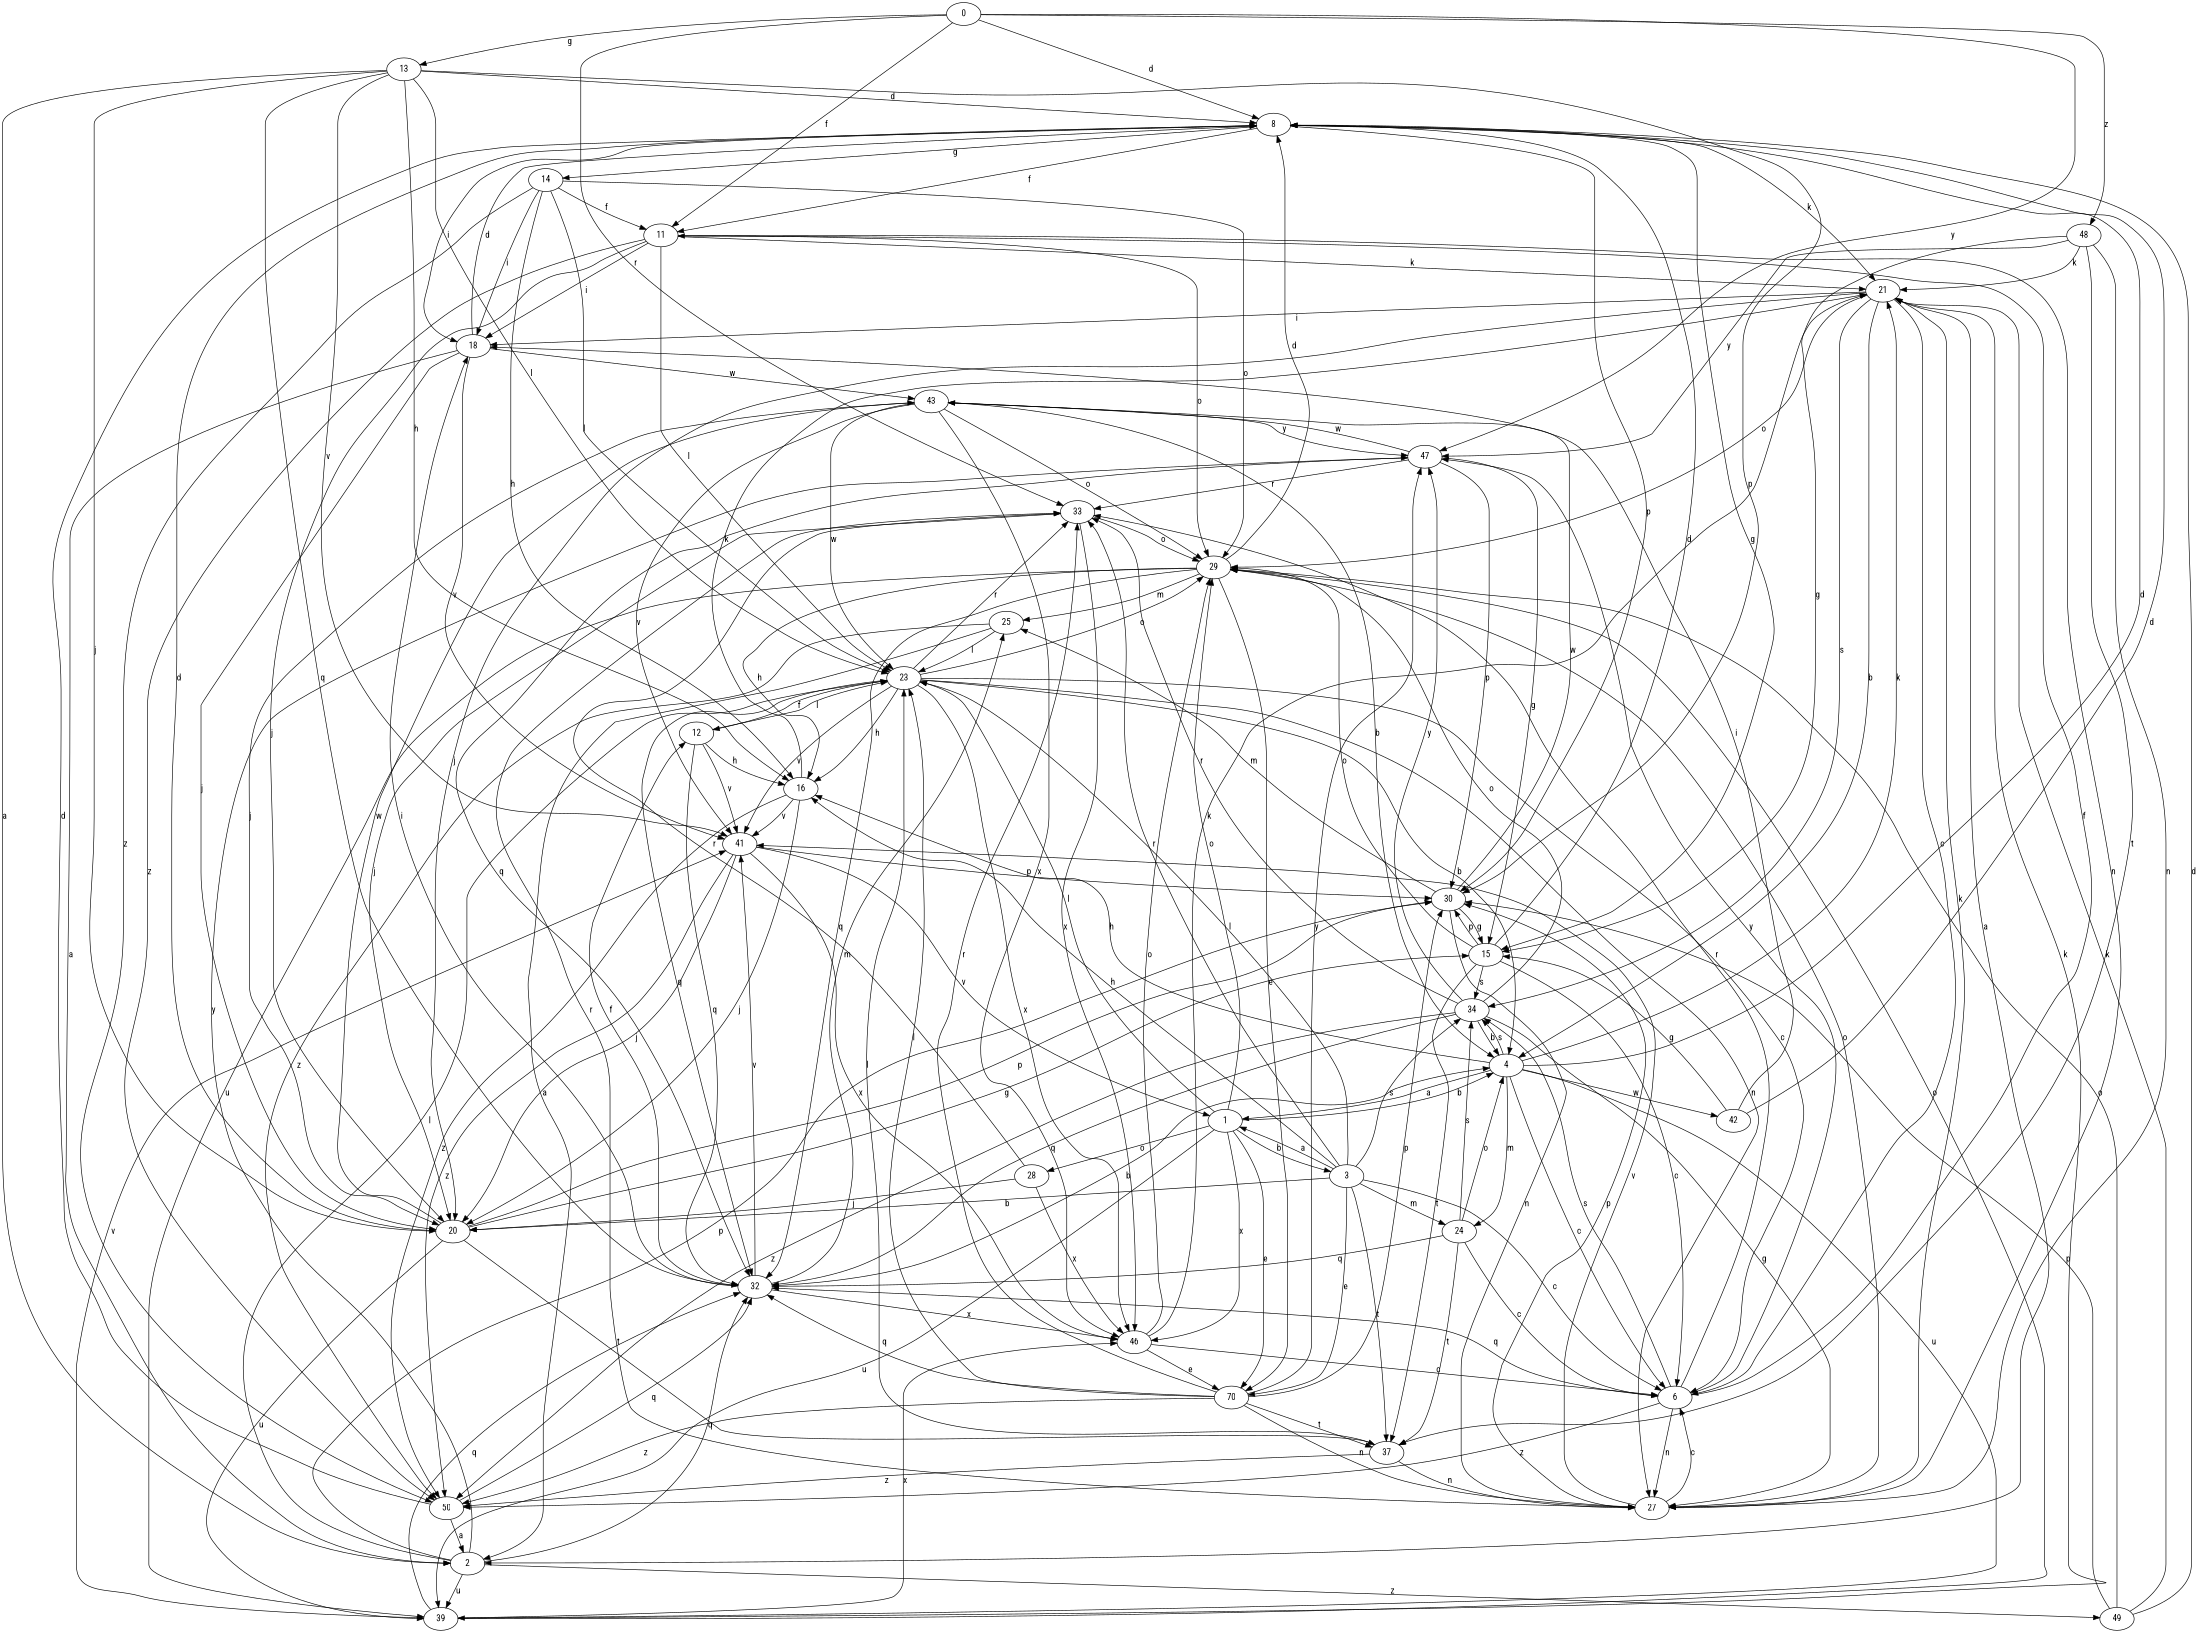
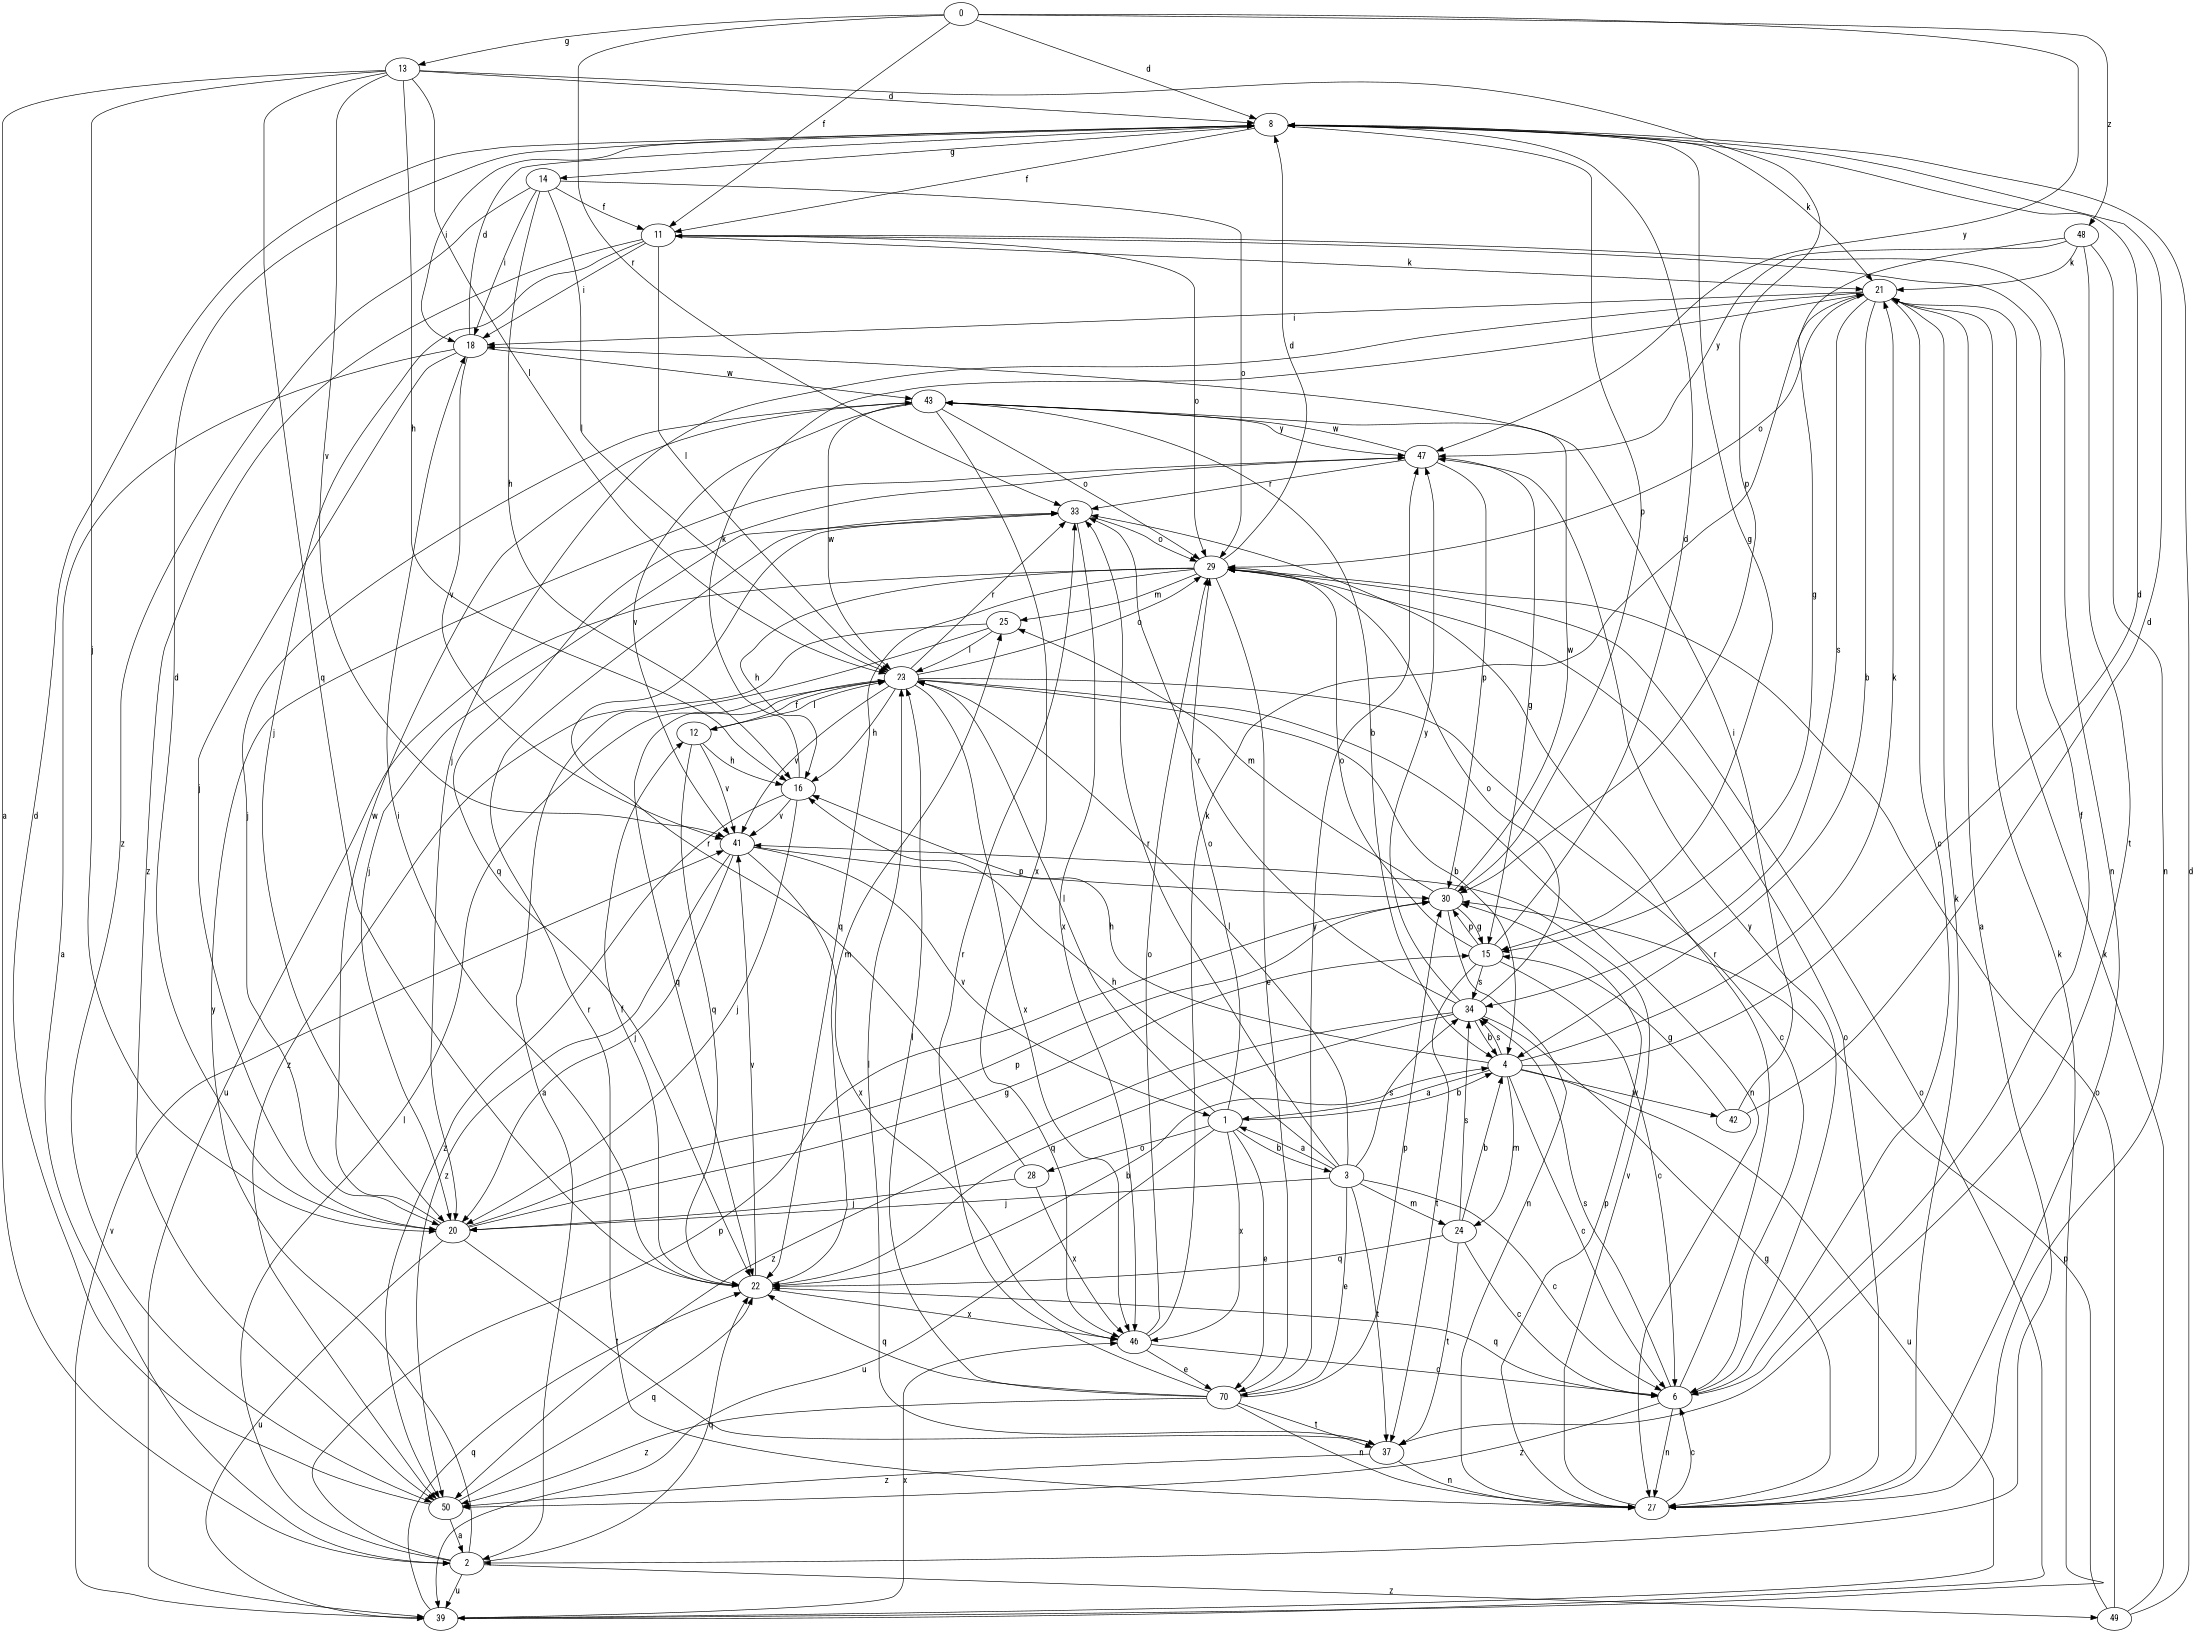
(1486, 1148) -> (1486, 1148)
(1007, 1204) -> (1006, 1204)
(755, 1287) -> (756, 1287)
